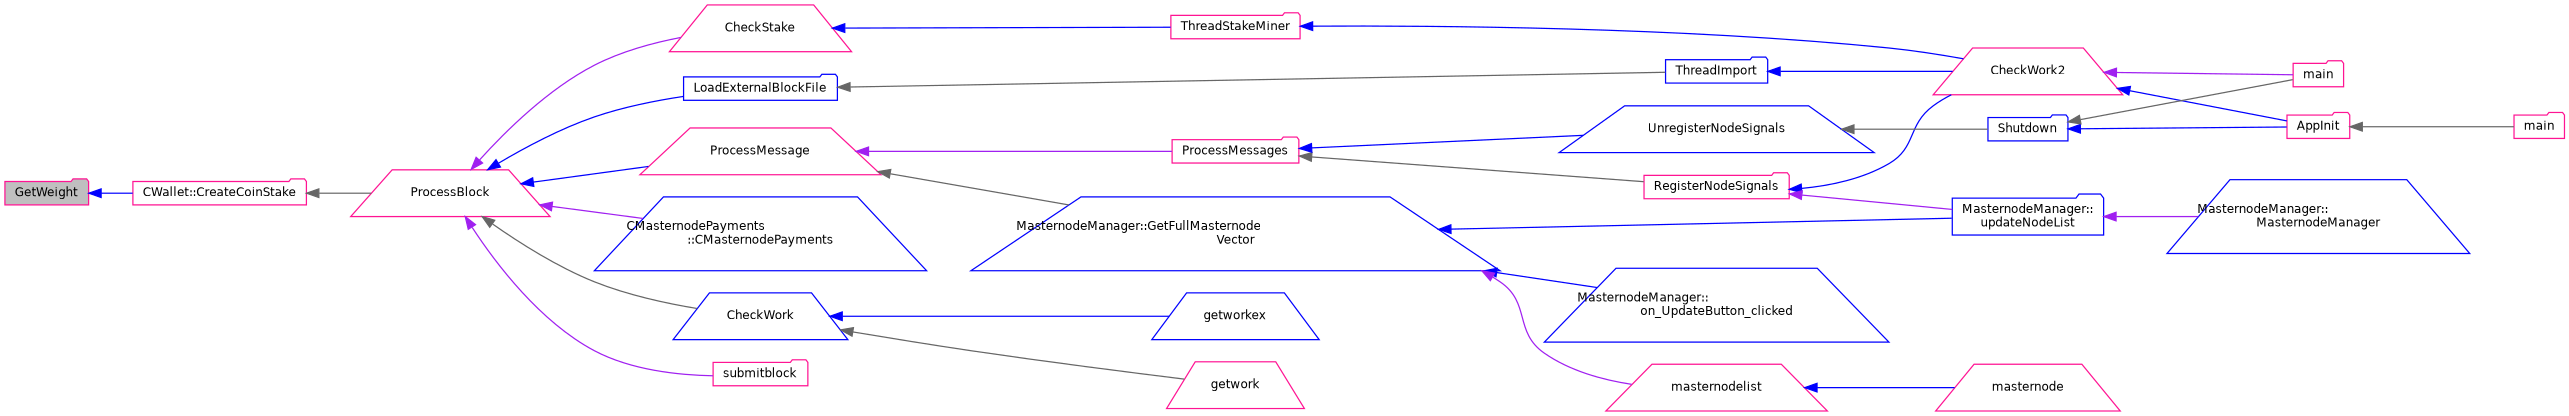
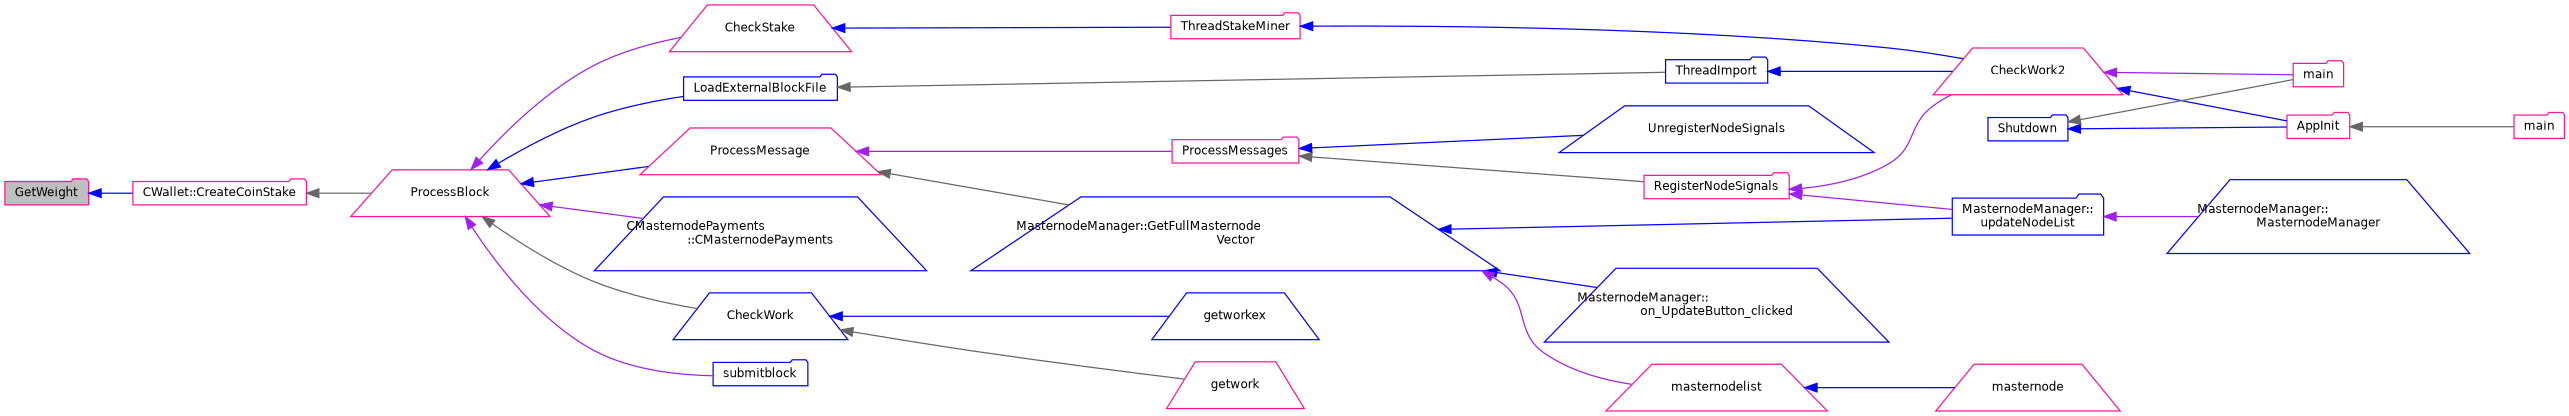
(1924, 129) -> none
(1890, 163) -> (1890, 163)
(760, 374) -> (760, 374)
